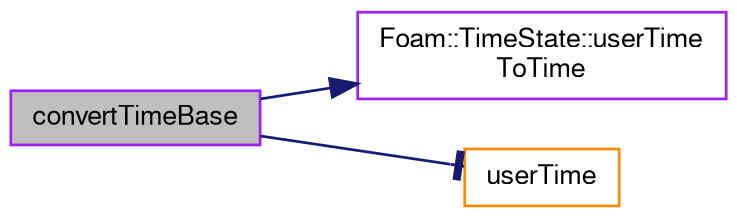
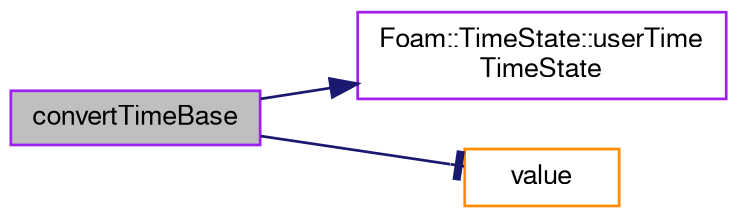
(542, 56) -> (542, 56)
(542, 177) -> (542, 177)
